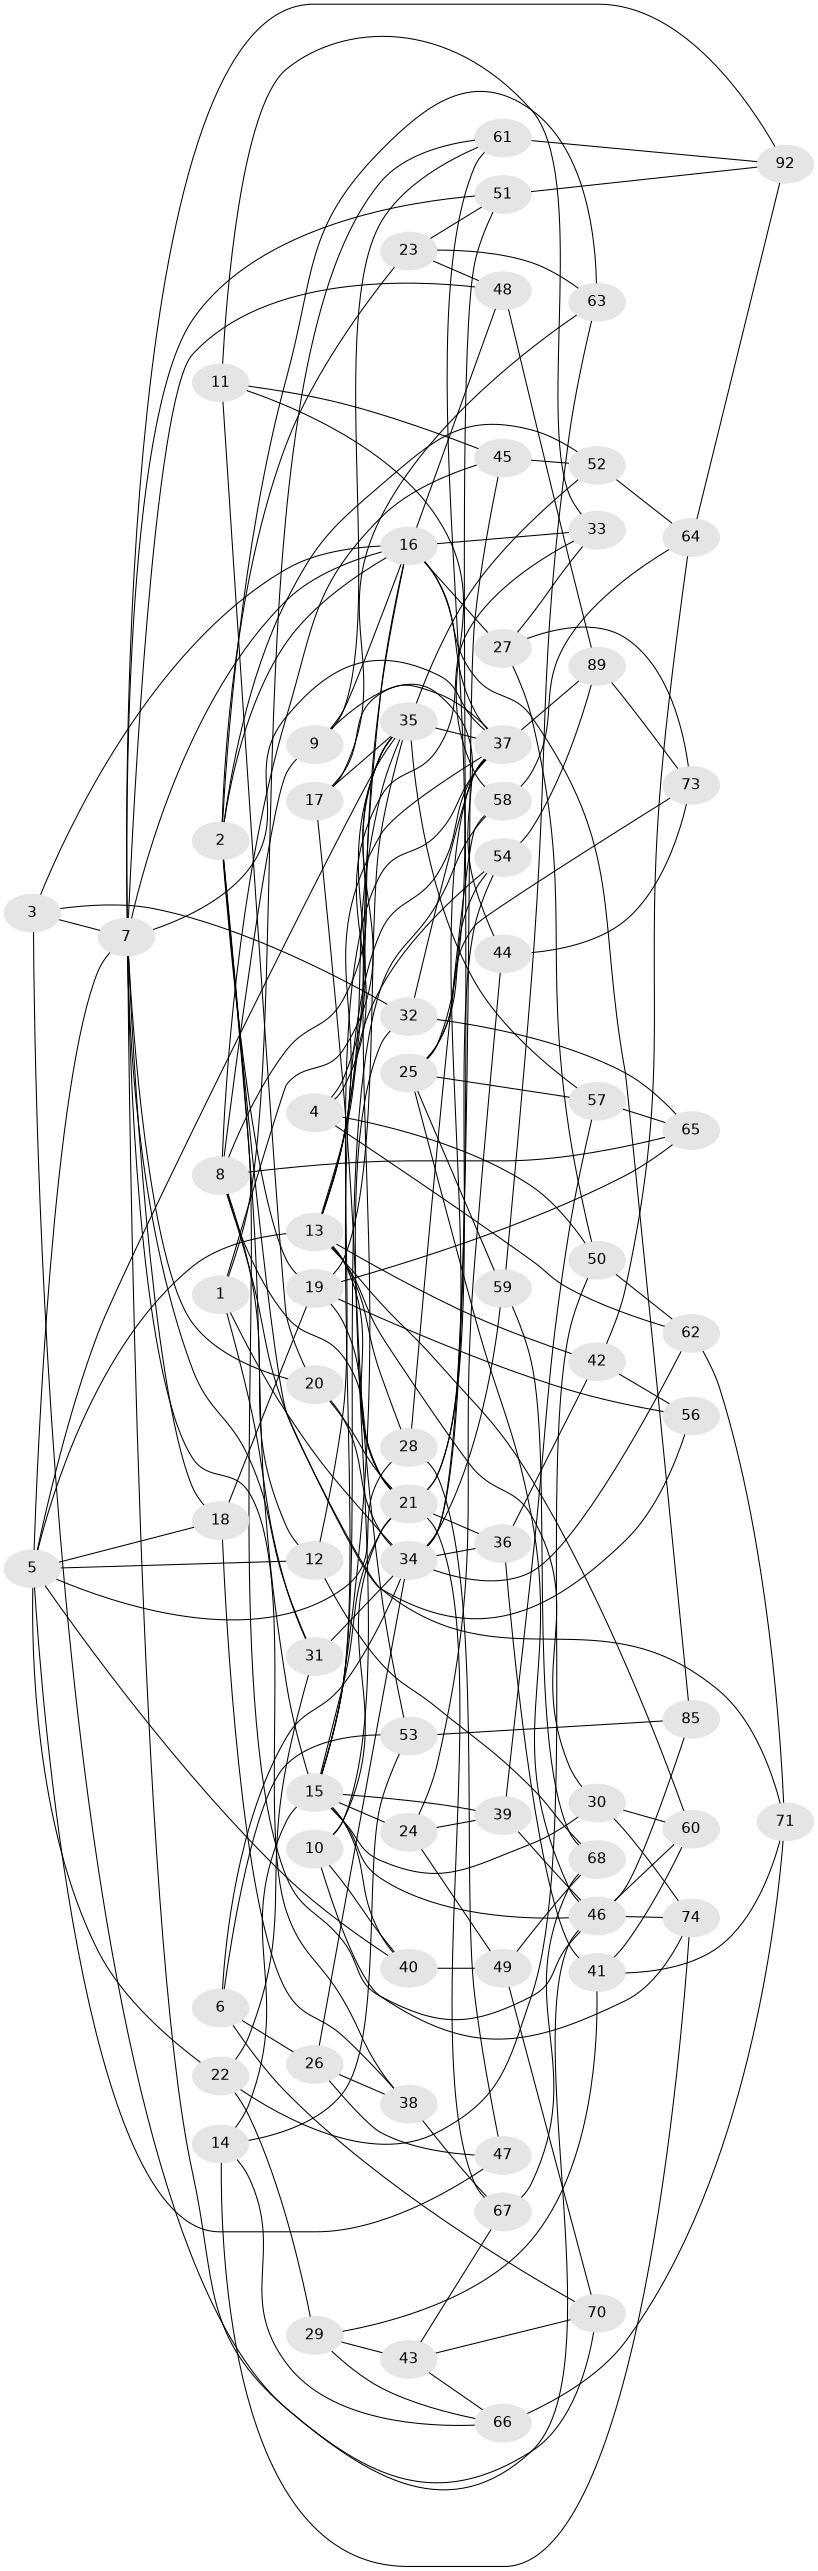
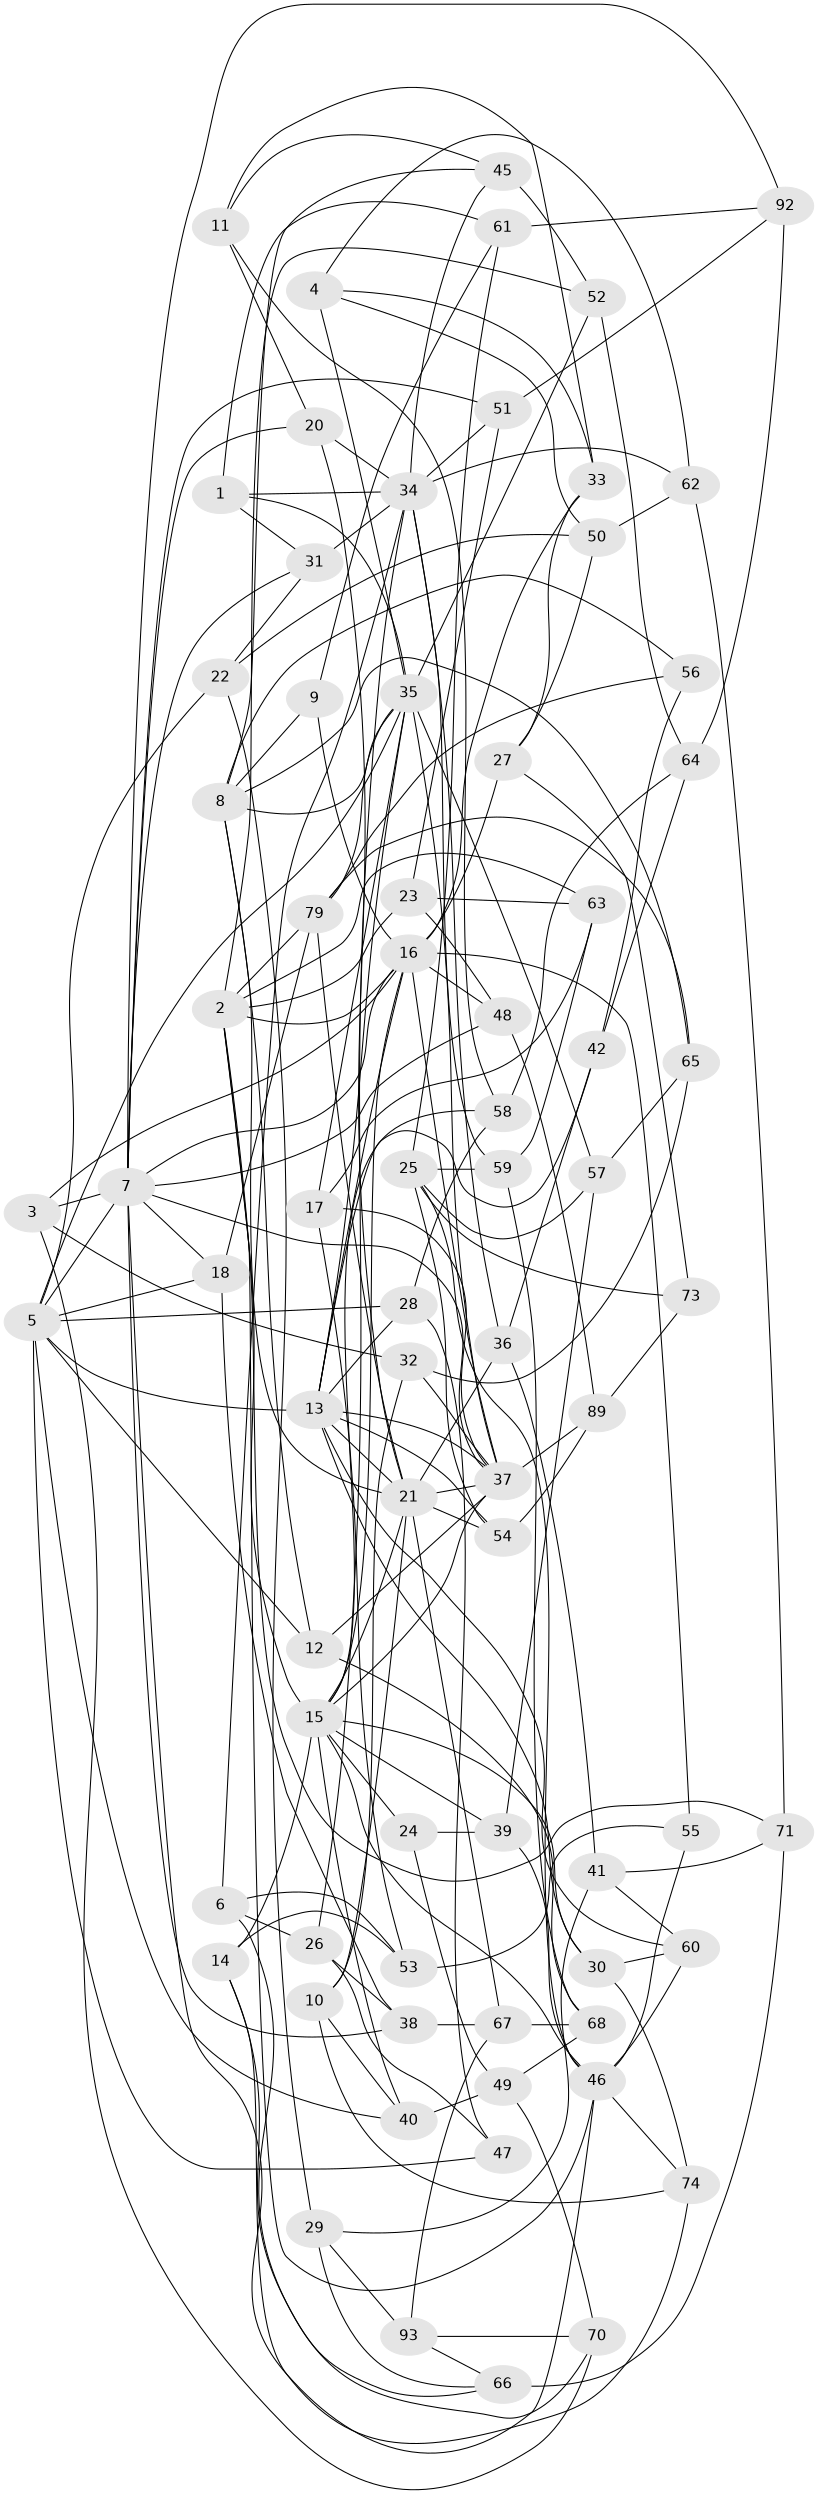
(503, 954) -> none
(315, 1288) -> (315, 914)
(691, 1719) -> (691, 1832)
(409, 2359) -> (409, 2336)
